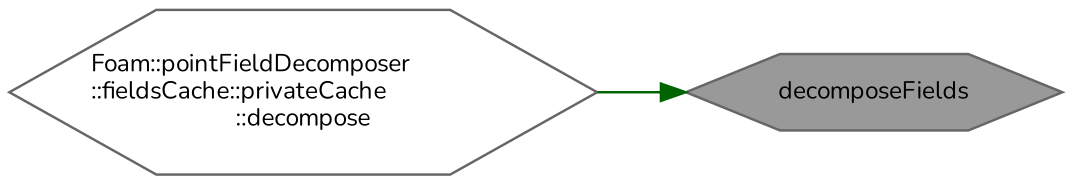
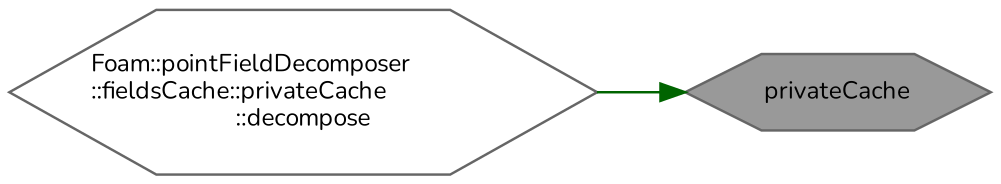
(874, 92) -> (838, 92)
